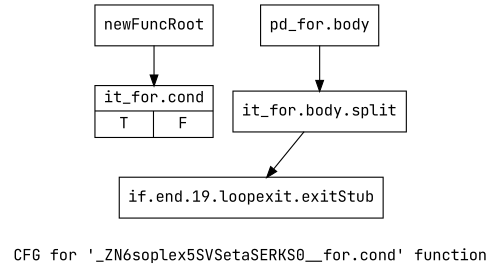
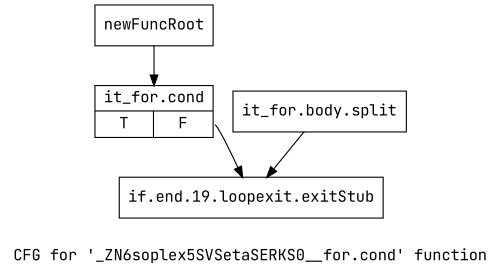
(320, 25) -> none
none -> (227, 146)
